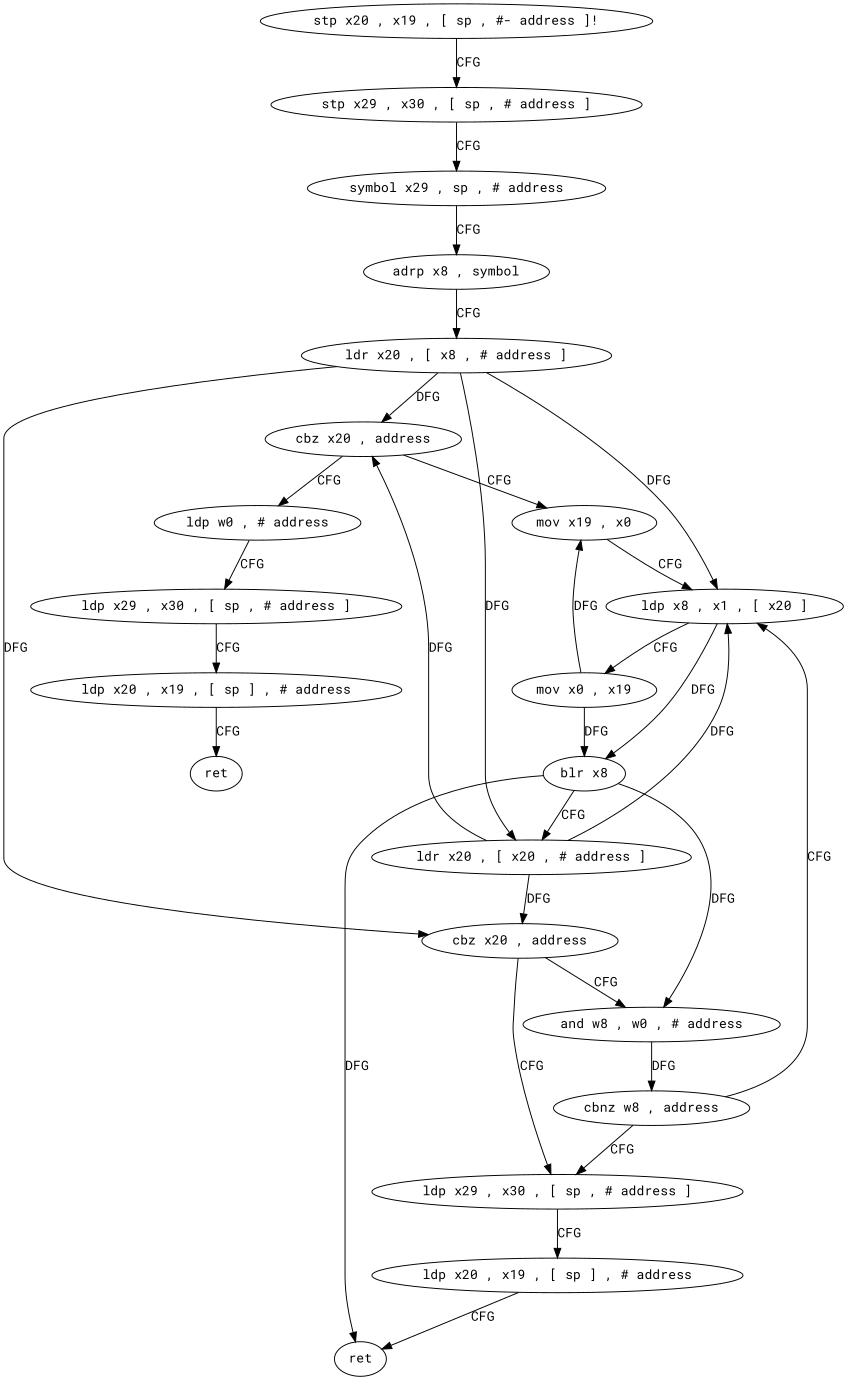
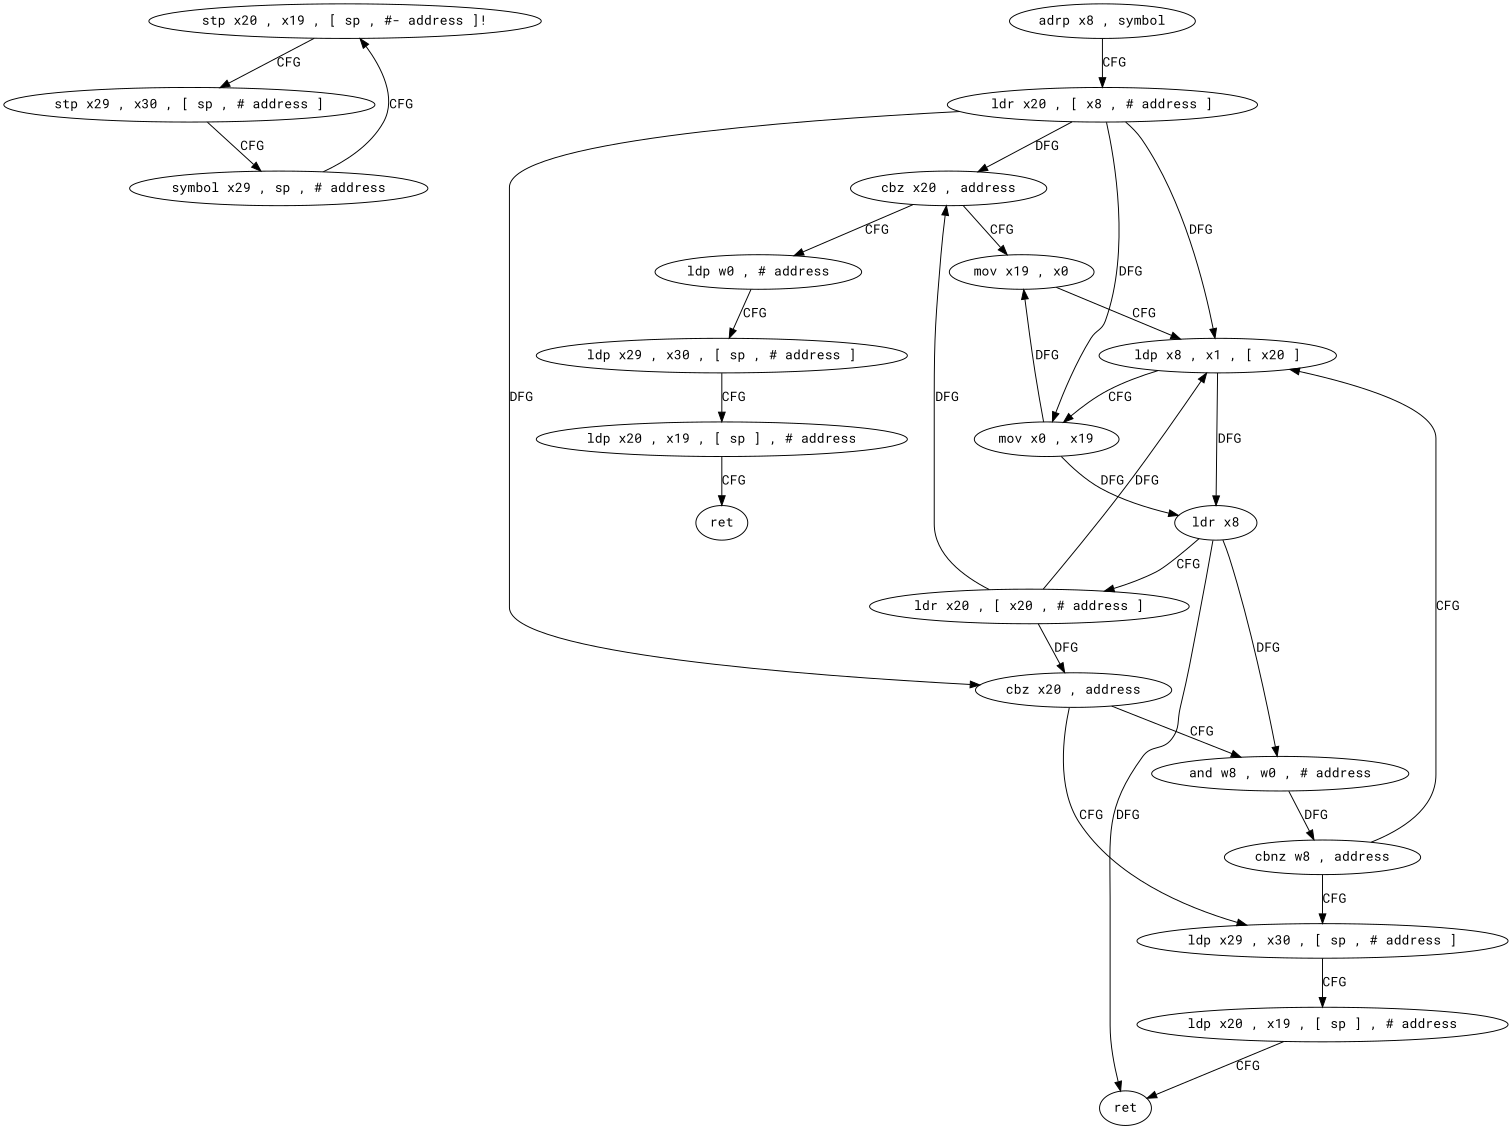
(457, 225) -> (384, 121)
(485, 605) -> (1116, 274)
(584, 774) -> (1216, 523)
